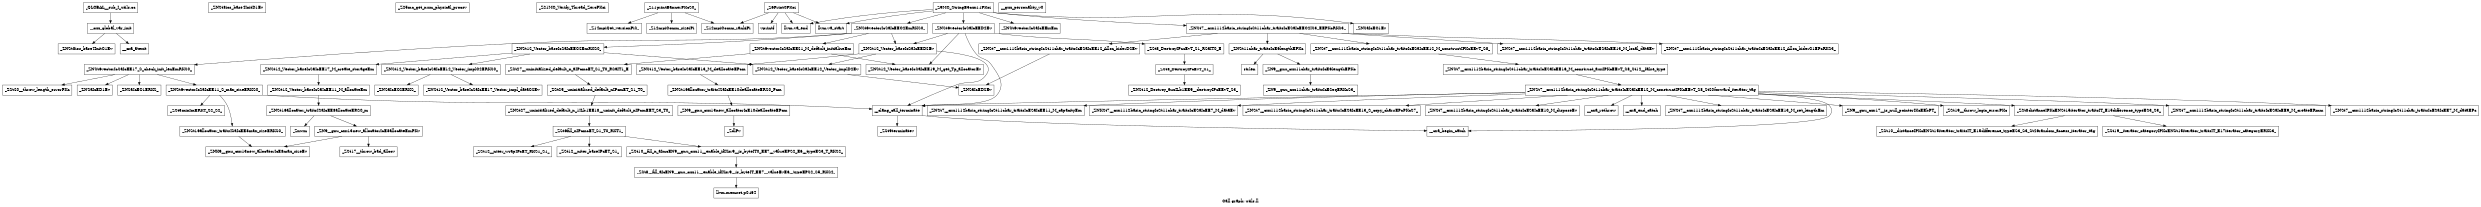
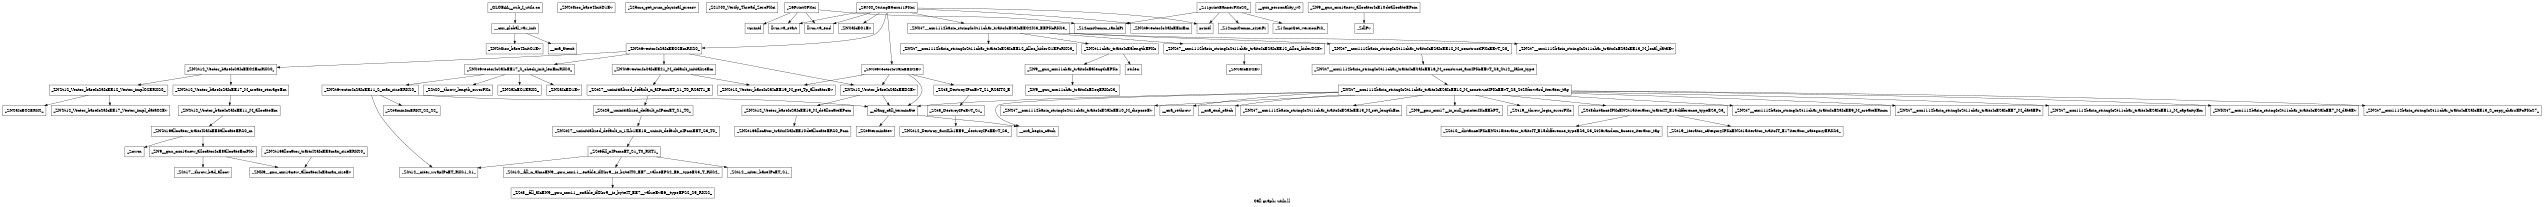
none -> (1205, 28)
(807, 69) -> none
(729, 99) -> none
(228, 108) -> (396, 134)
(736, 193) -> none
